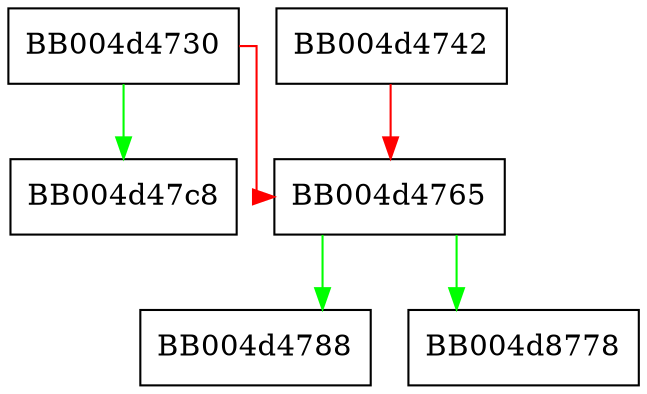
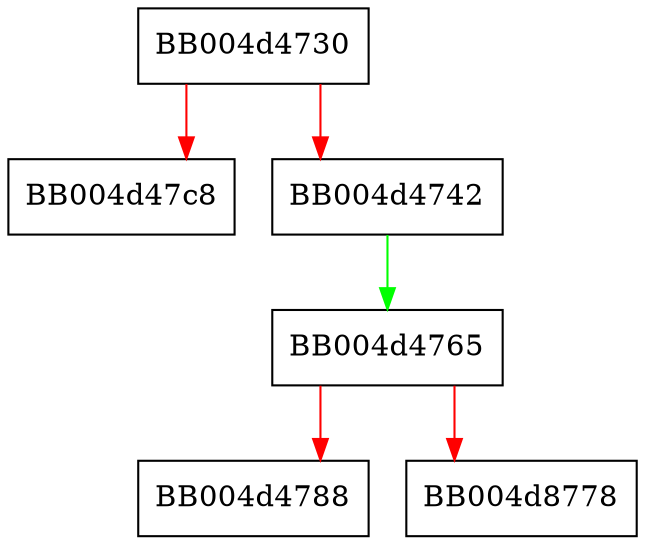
(124, 111) -> (186, 111)
(391, 111) -> (387, 262)
(257, 114) -> (320, 111)
(323, 262) -> (320, 412)
(457, 262) -> (454, 412)
